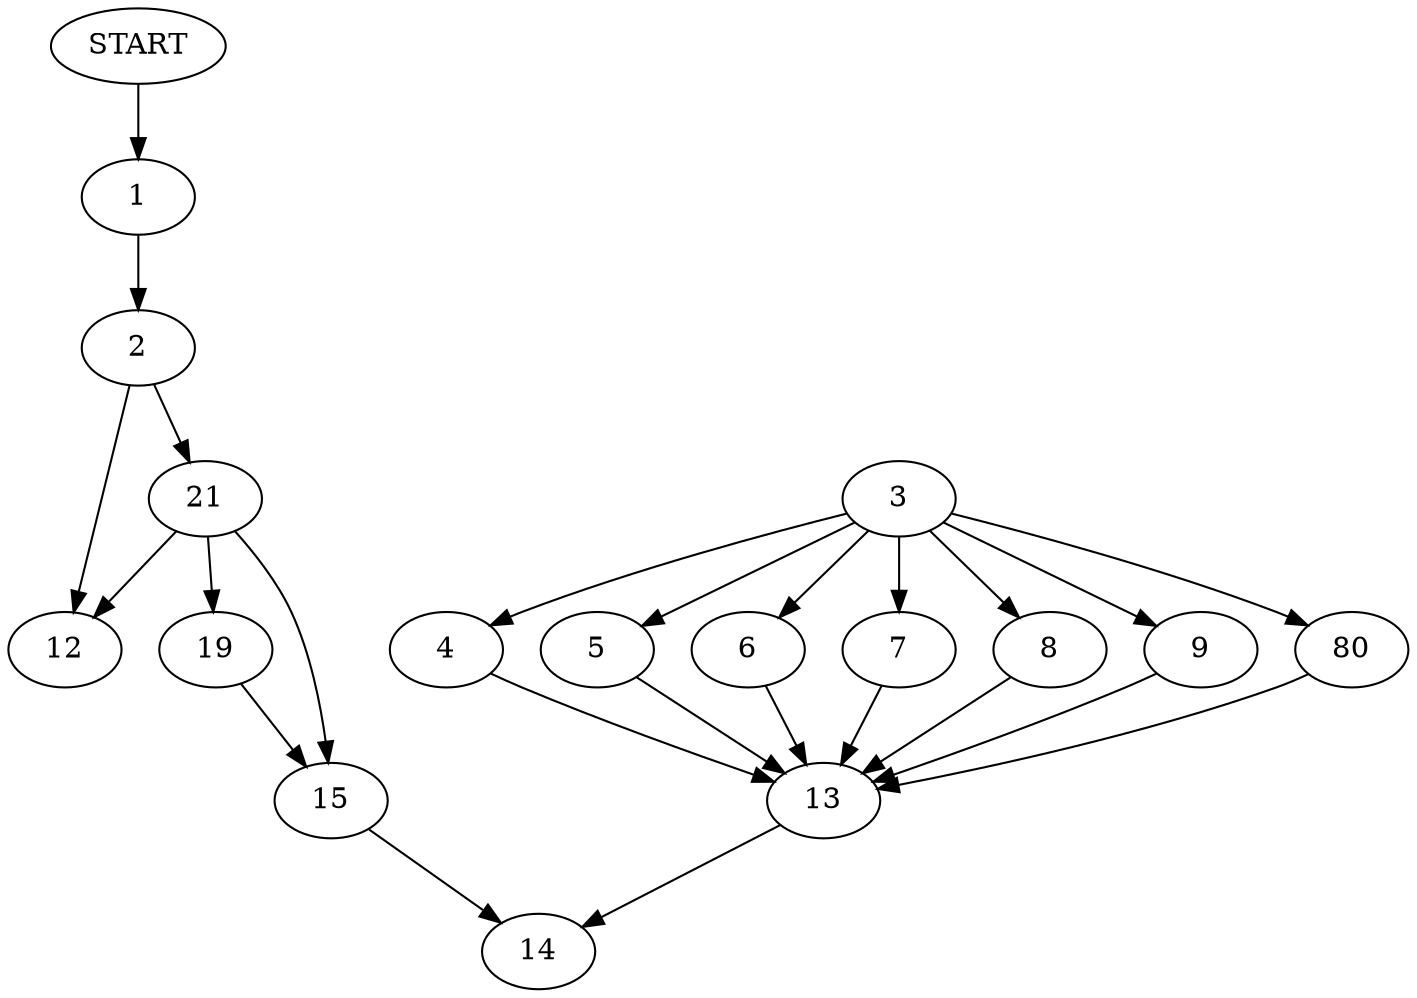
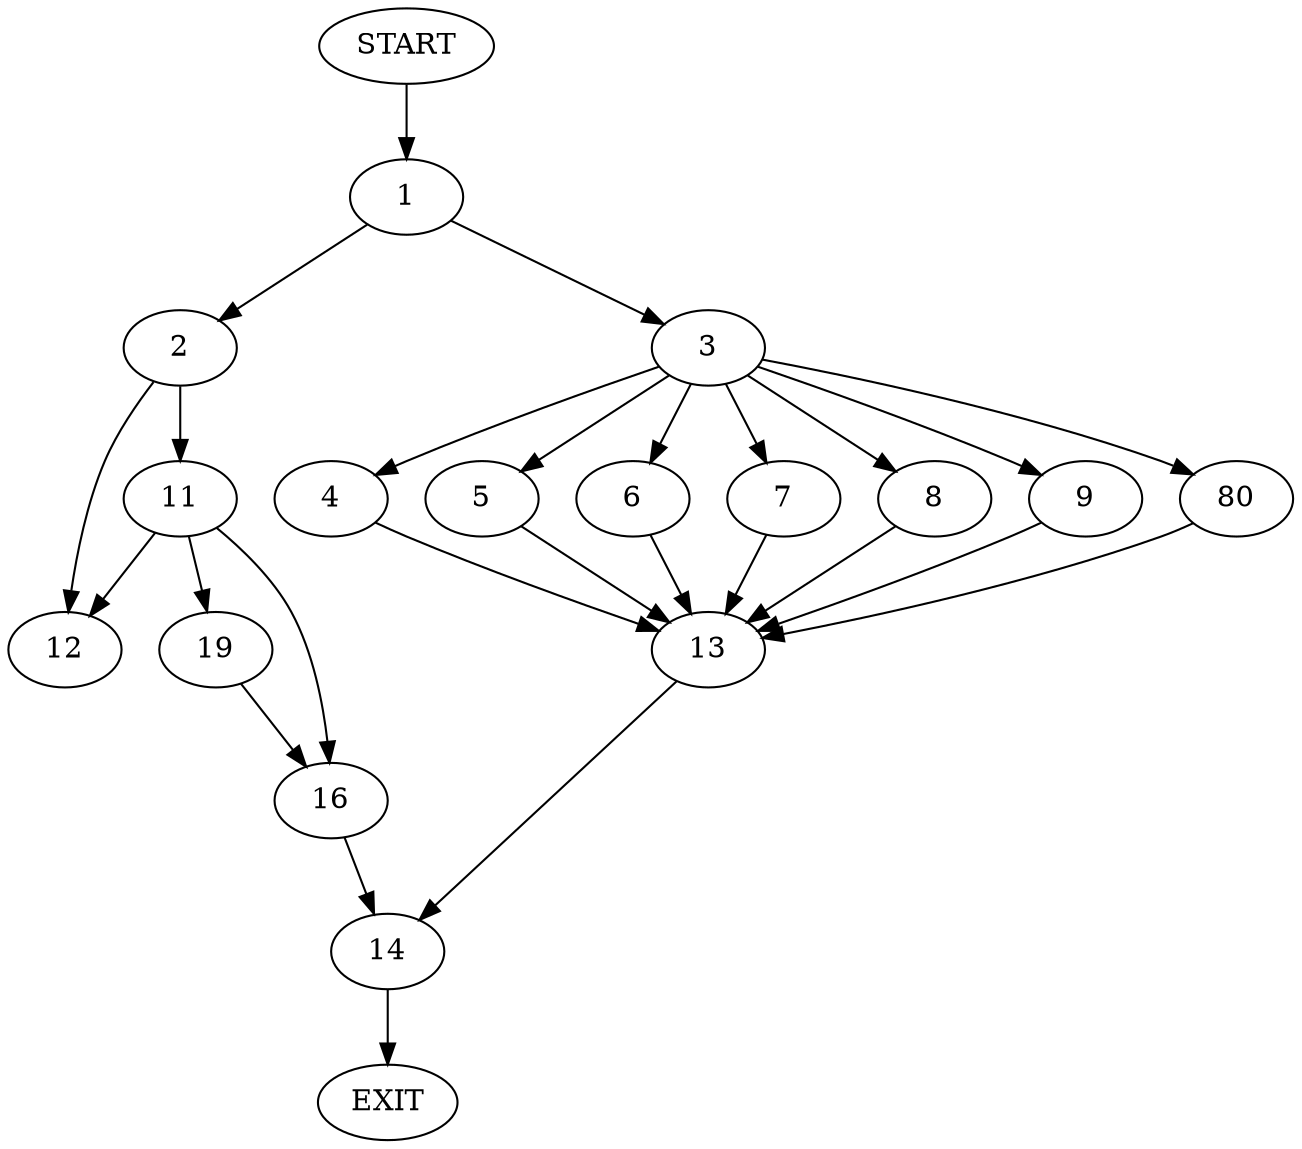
none -> (548, 268)
(205, 499) -> (180, 499)
(331, 801) -> (331, 801)
none -> (388, 1102)
